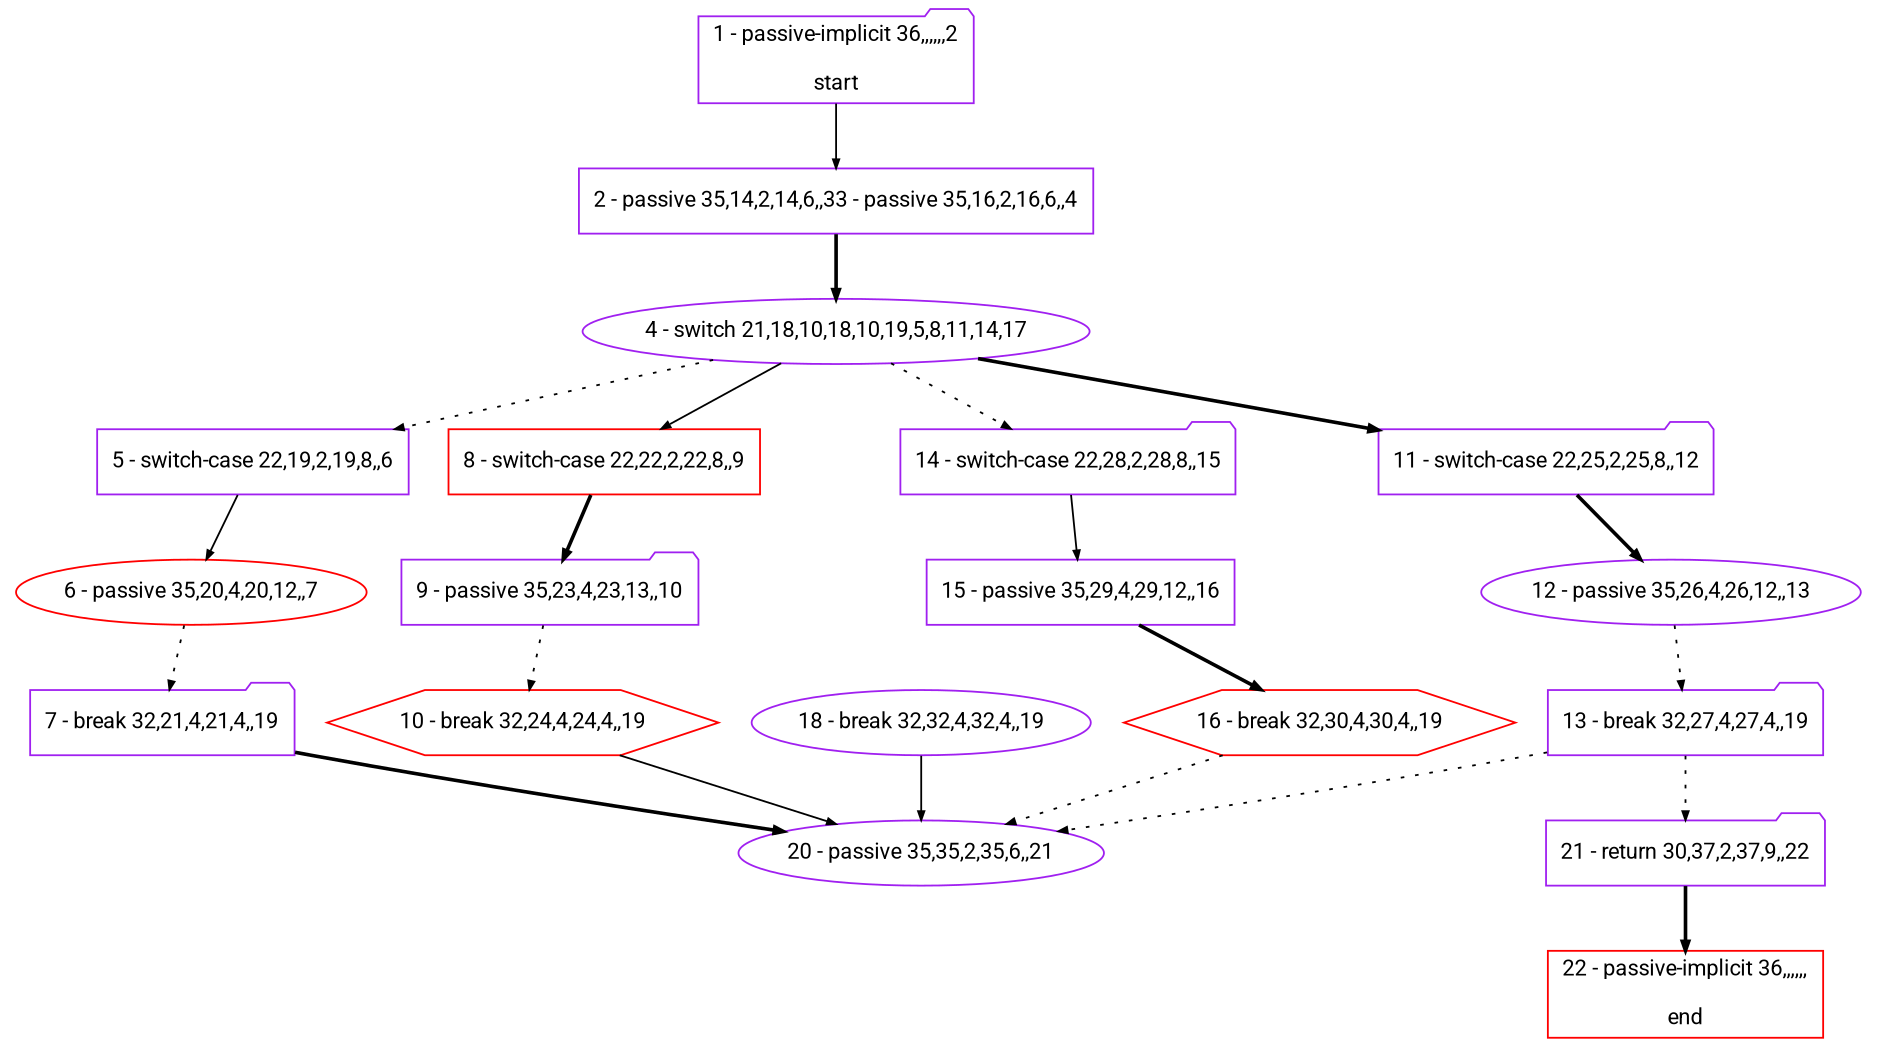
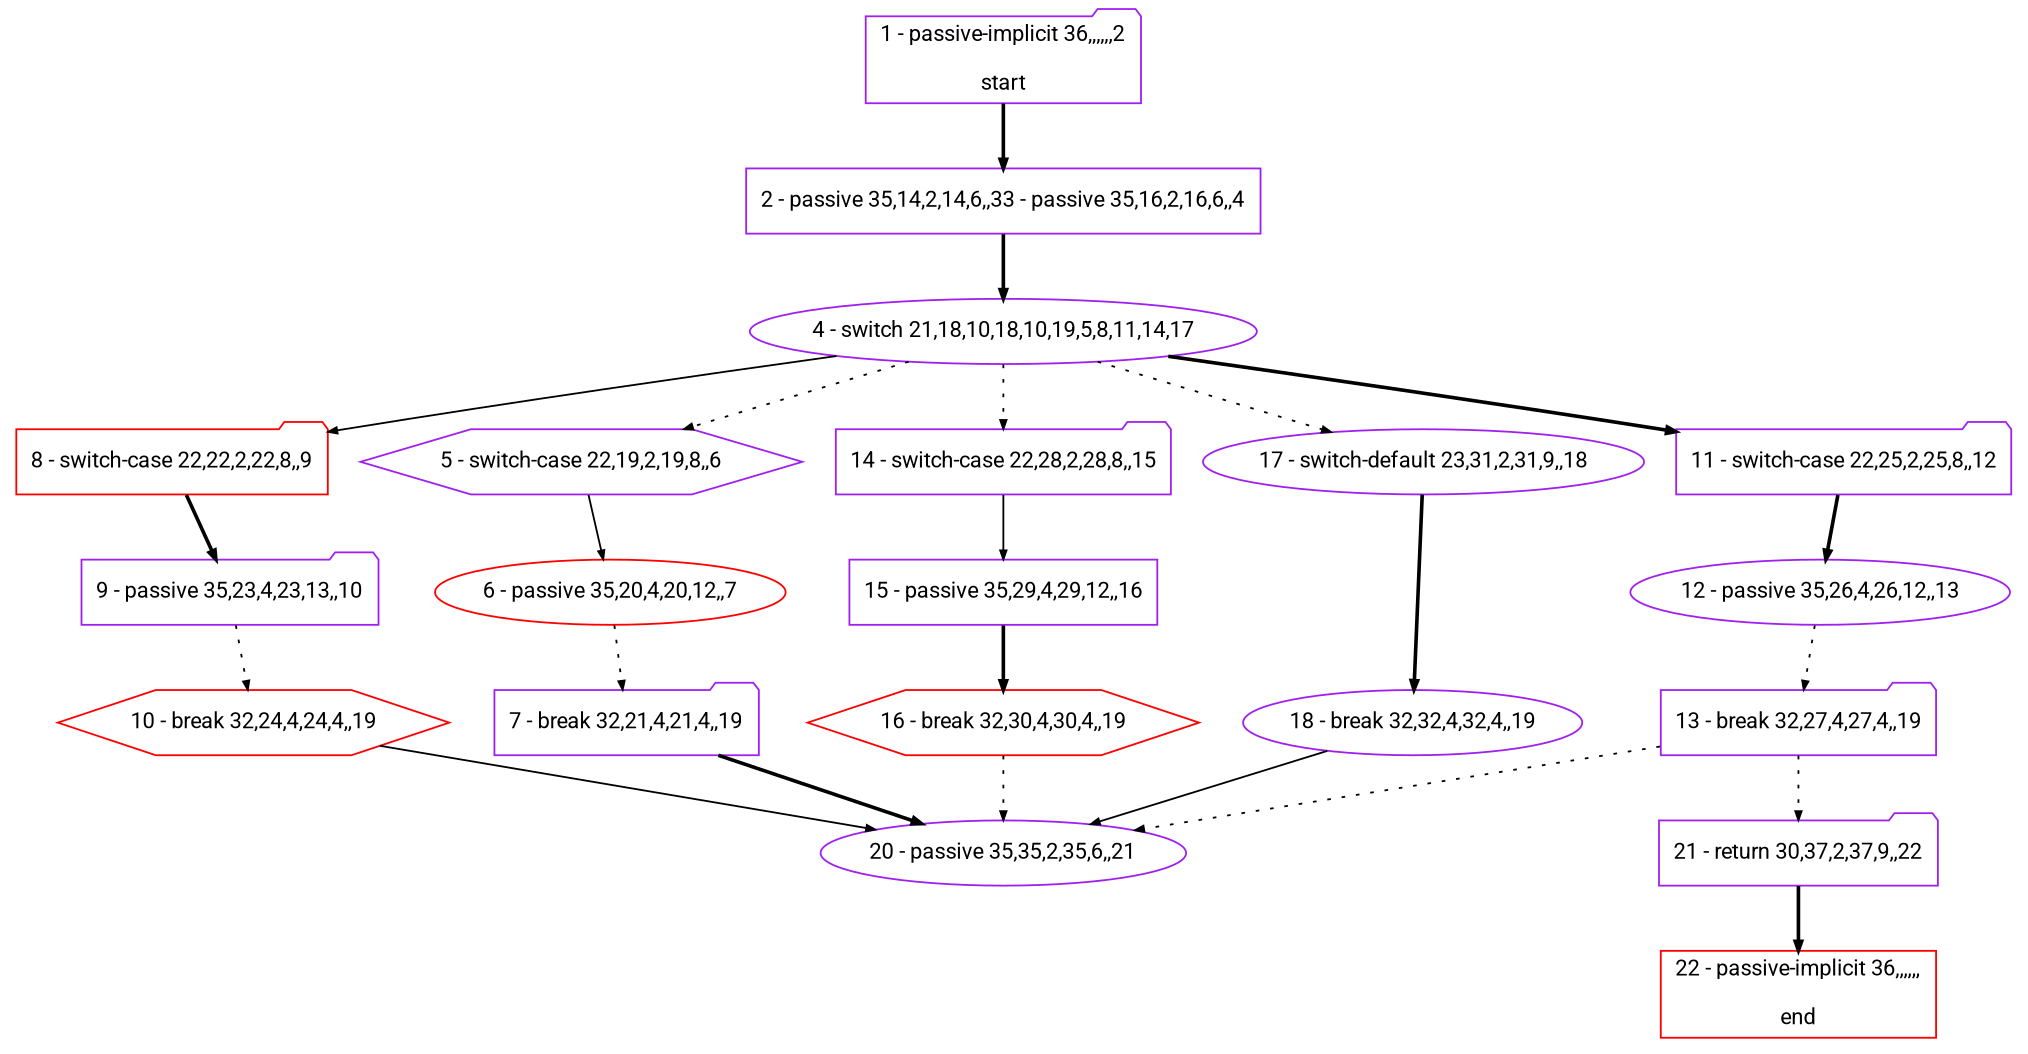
(836, 131) -> (1003, 131)
(253, 462) -> (581, 462)
(604, 462) -> (172, 462)
none -> (1424, 462)
